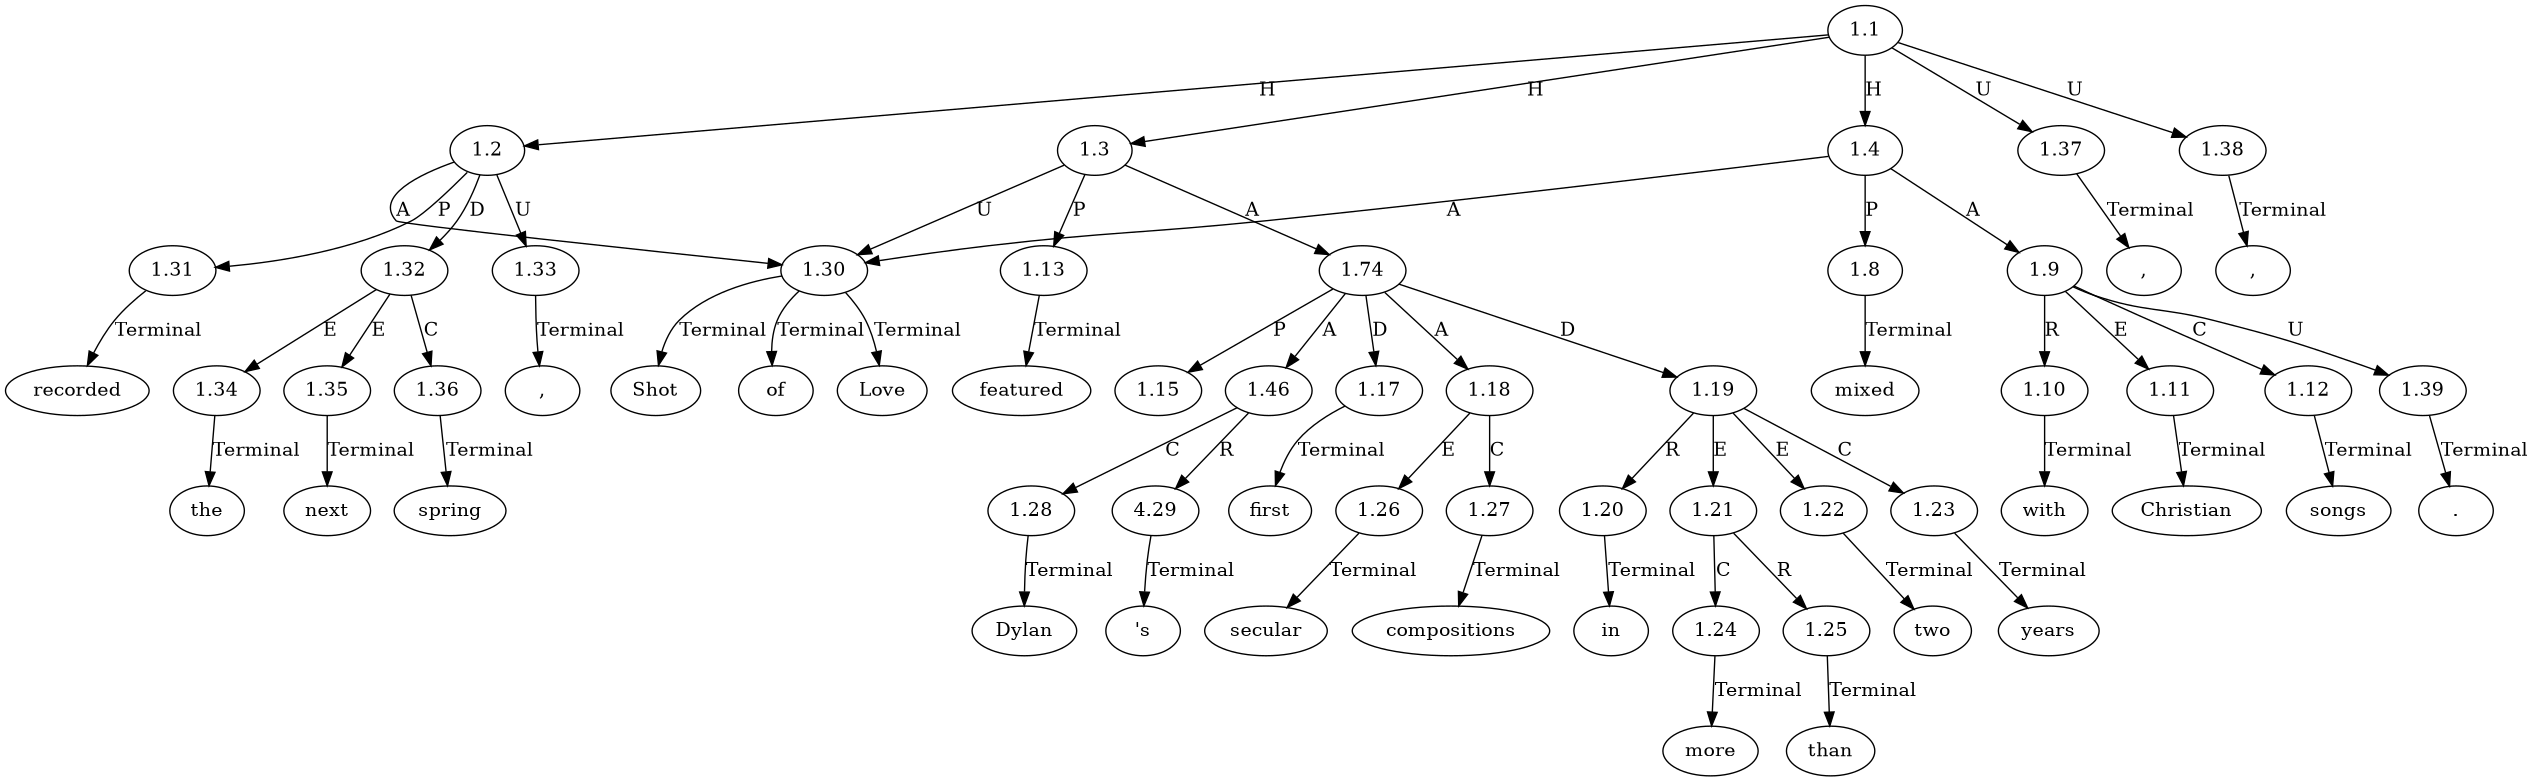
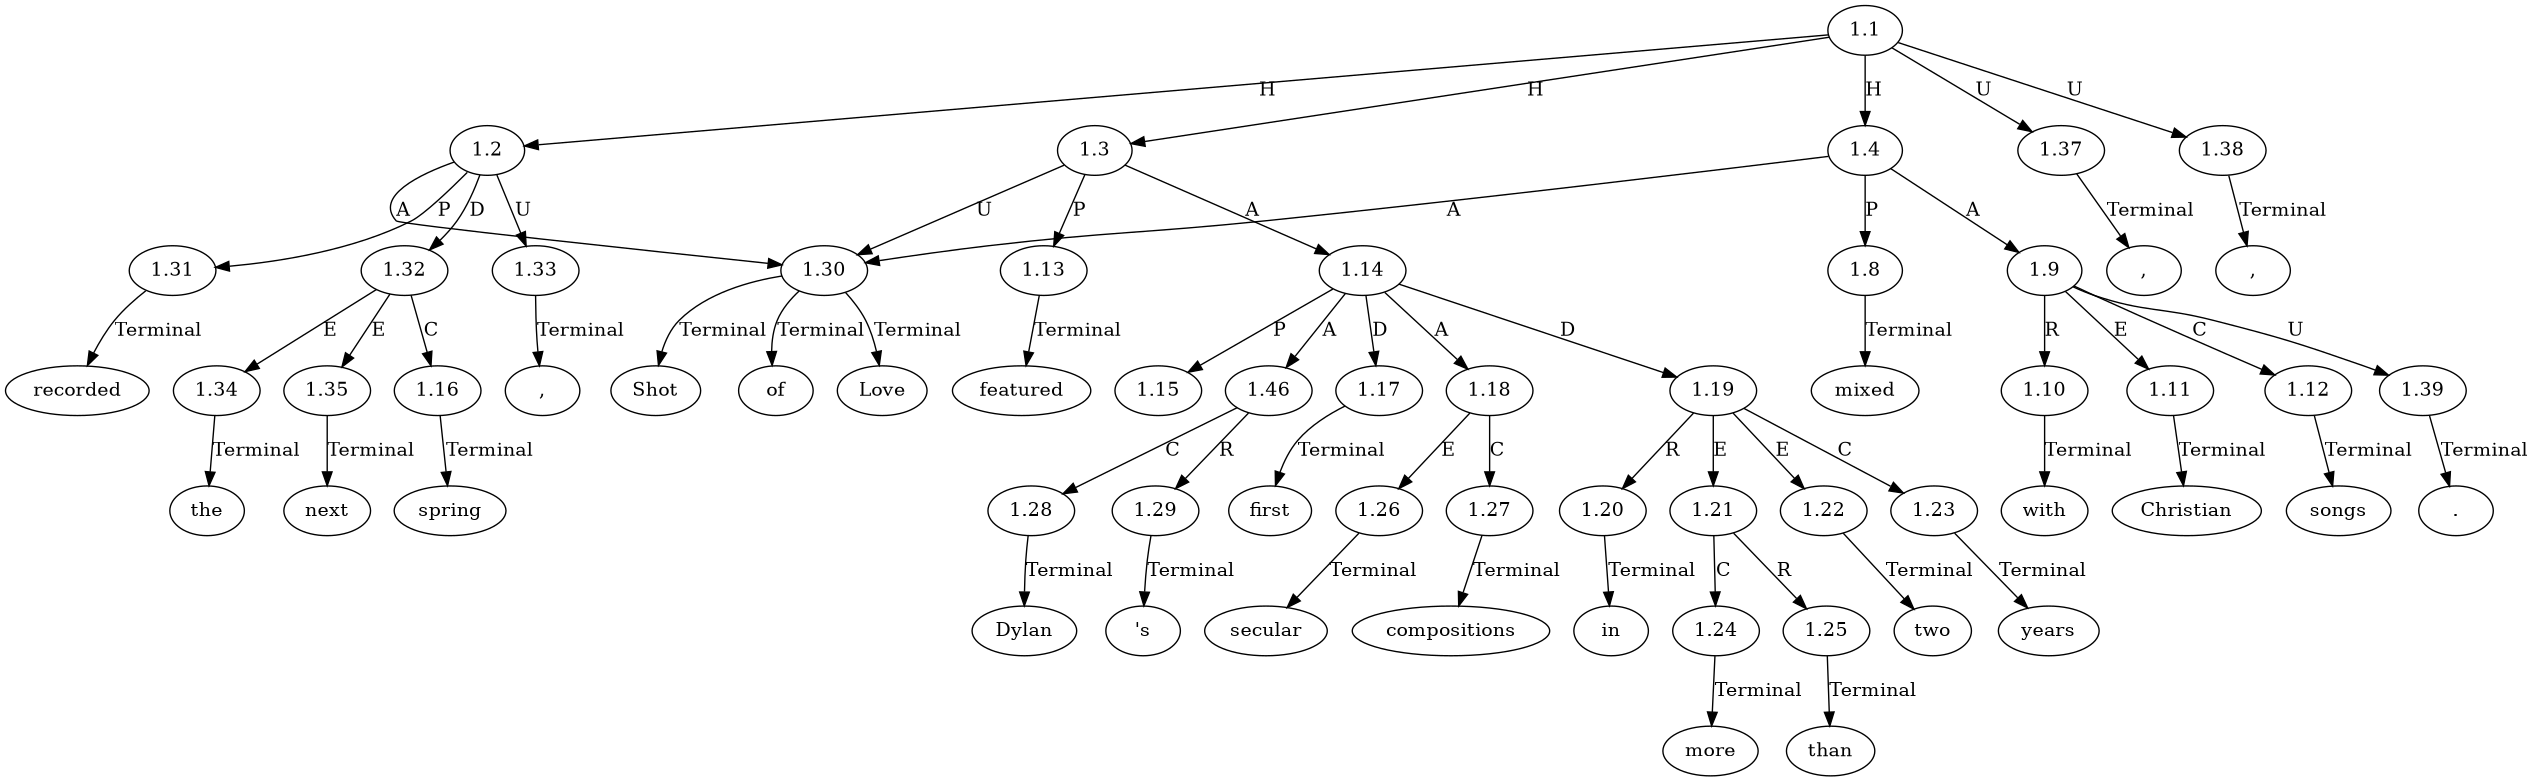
(1363, 271) -> (1363, 271)
(438, 391) -> (438, 391)
(1156, 511) -> (1156, 511)
